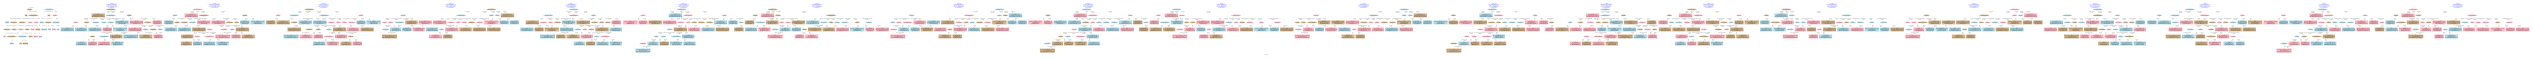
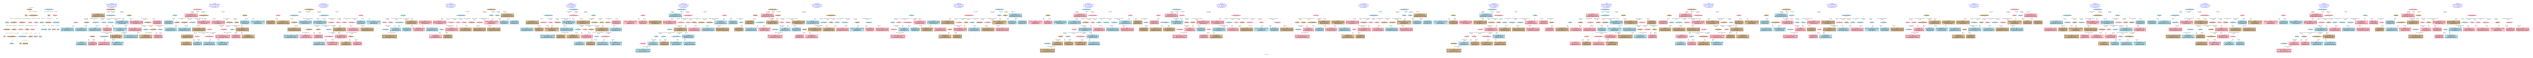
(38, 29) -> none
